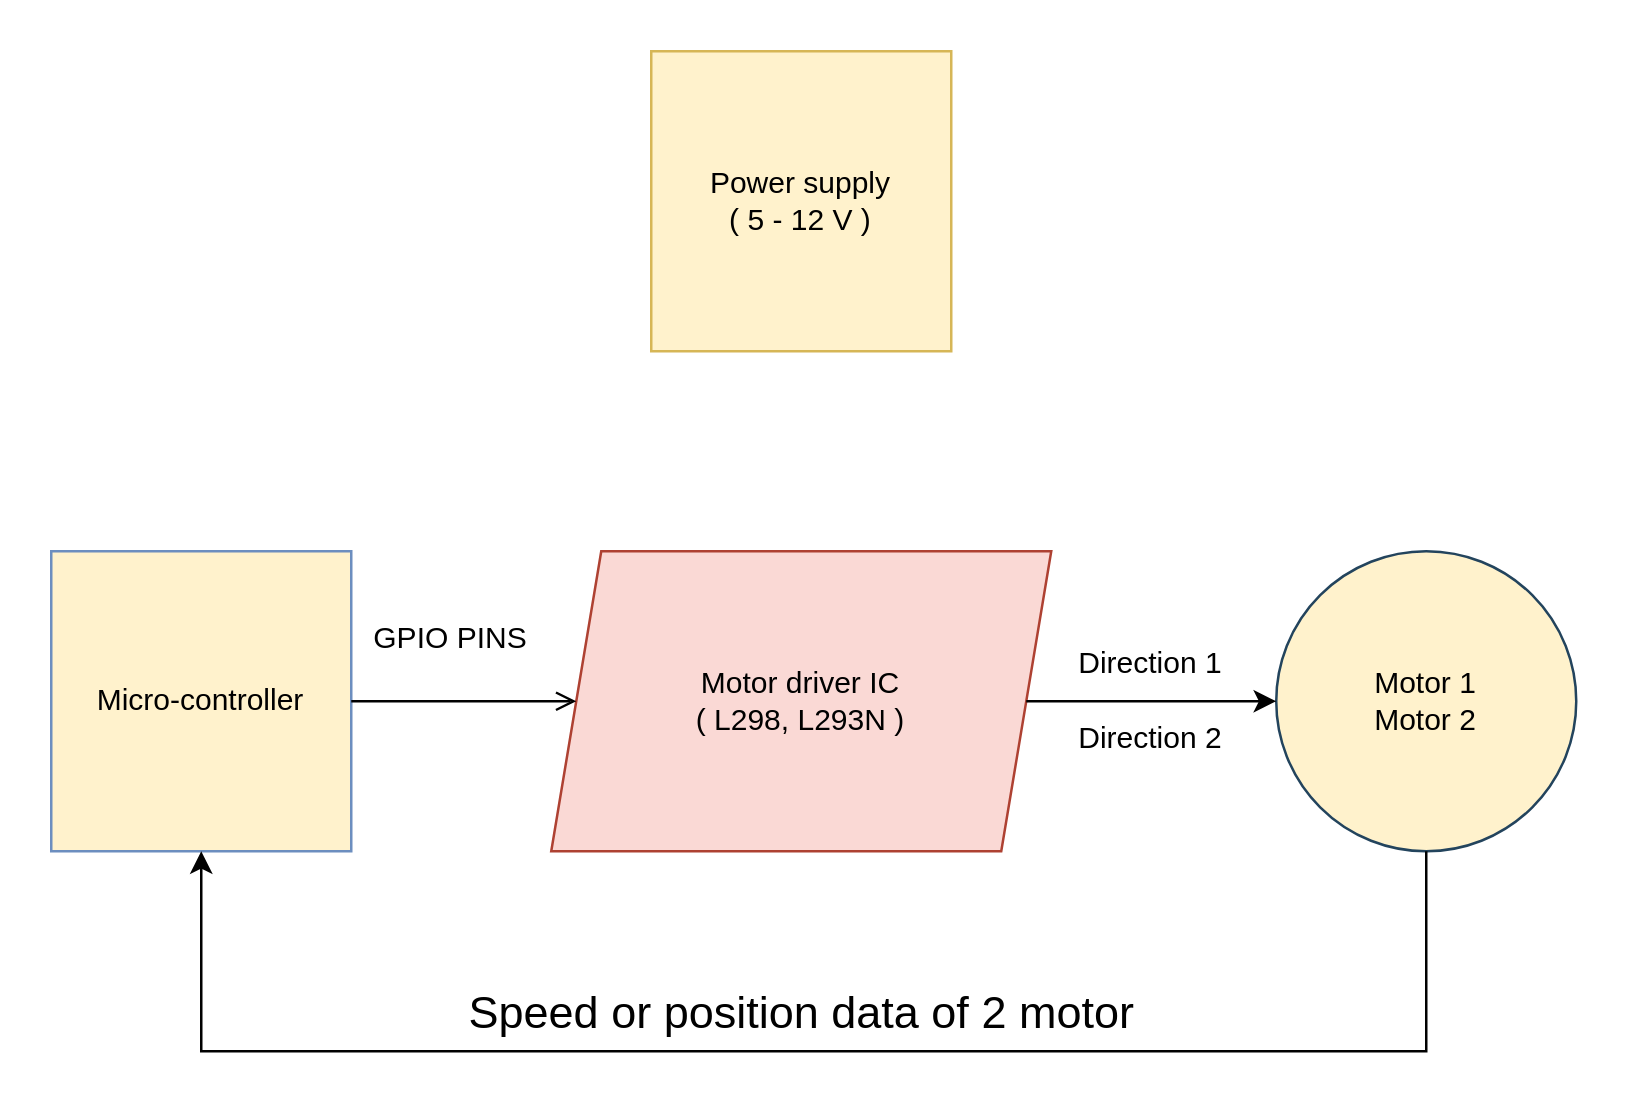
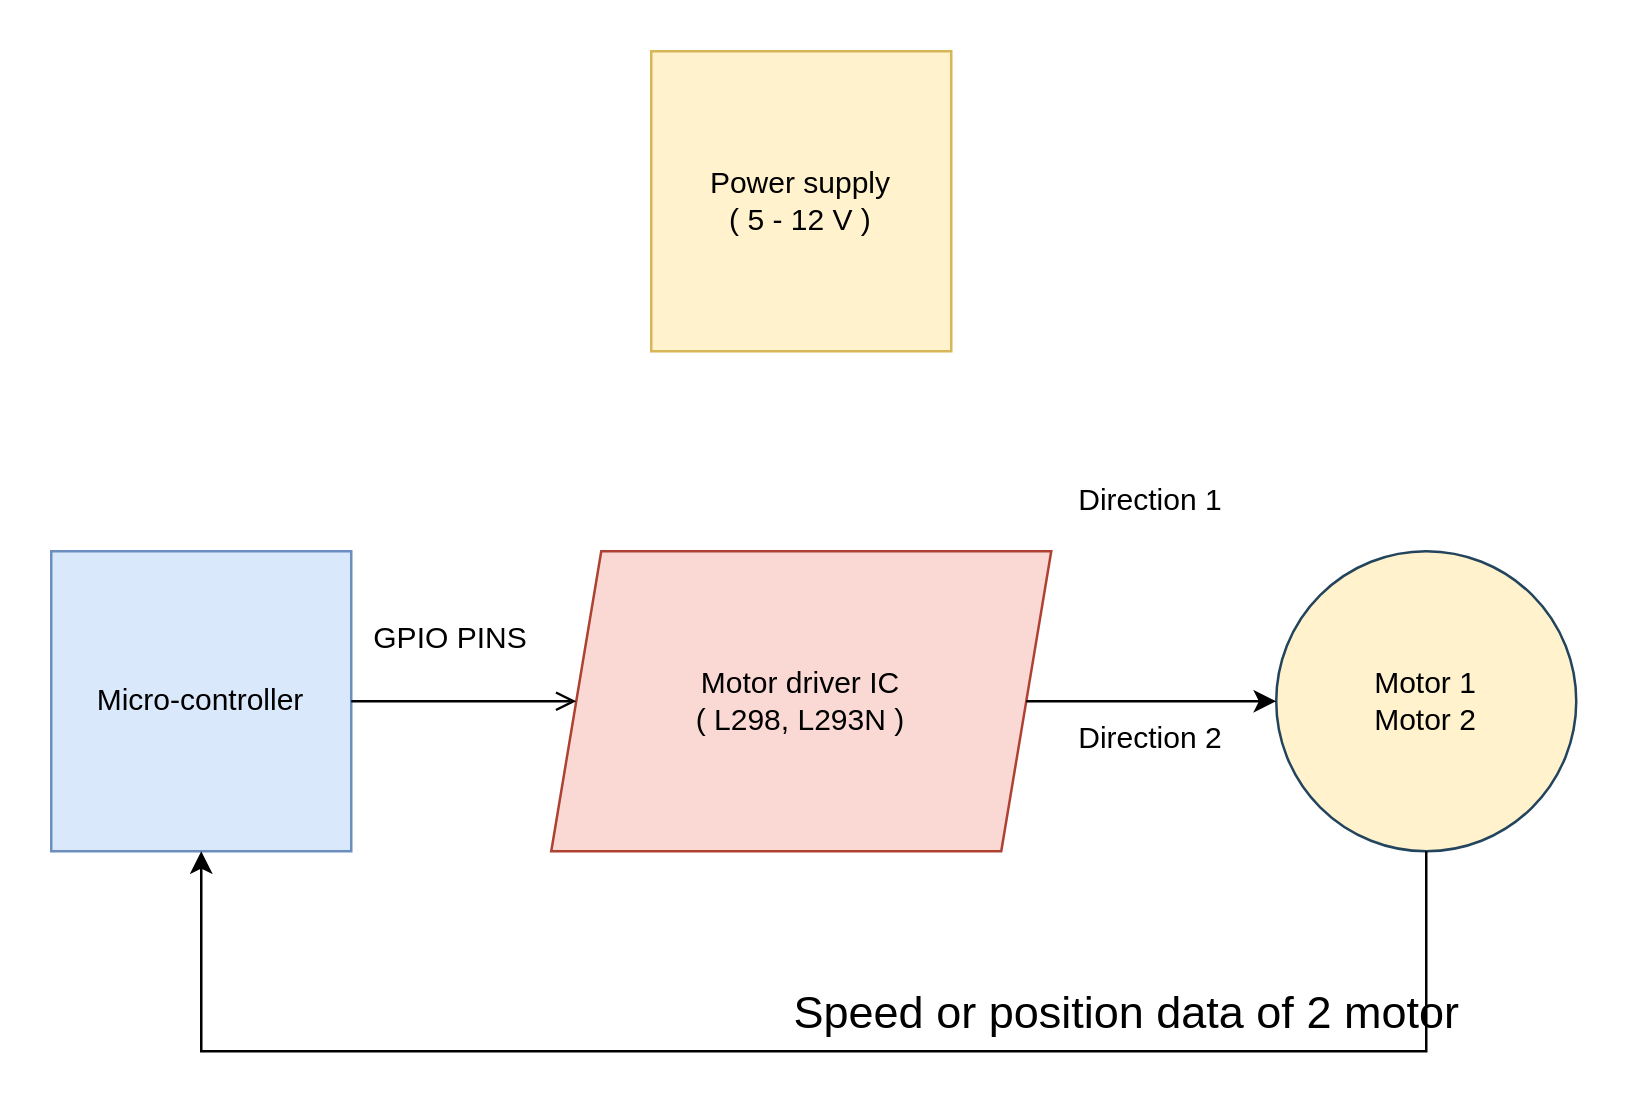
(1151, 664) -> (1151, 501)
(201, 701) -> (201, 701)
(801, 1014) -> (1126, 1014)
